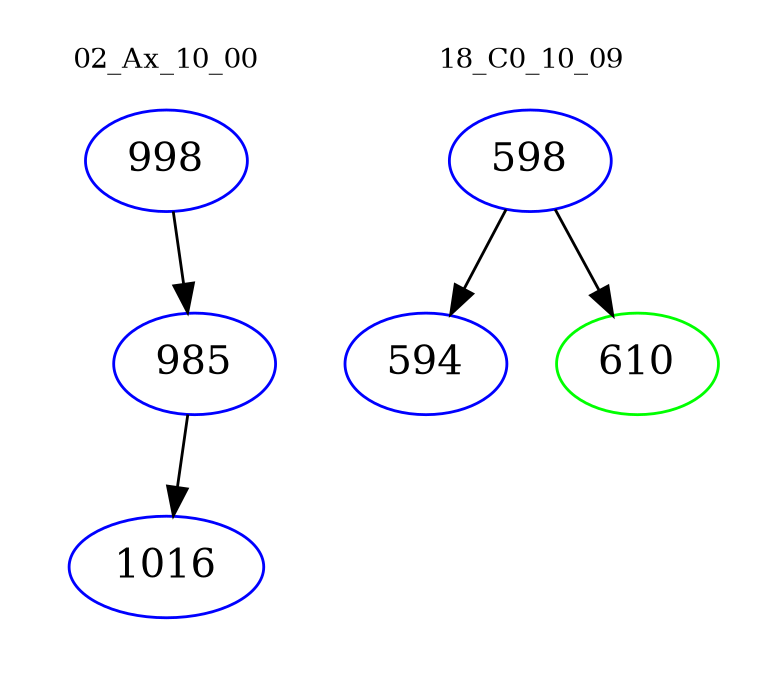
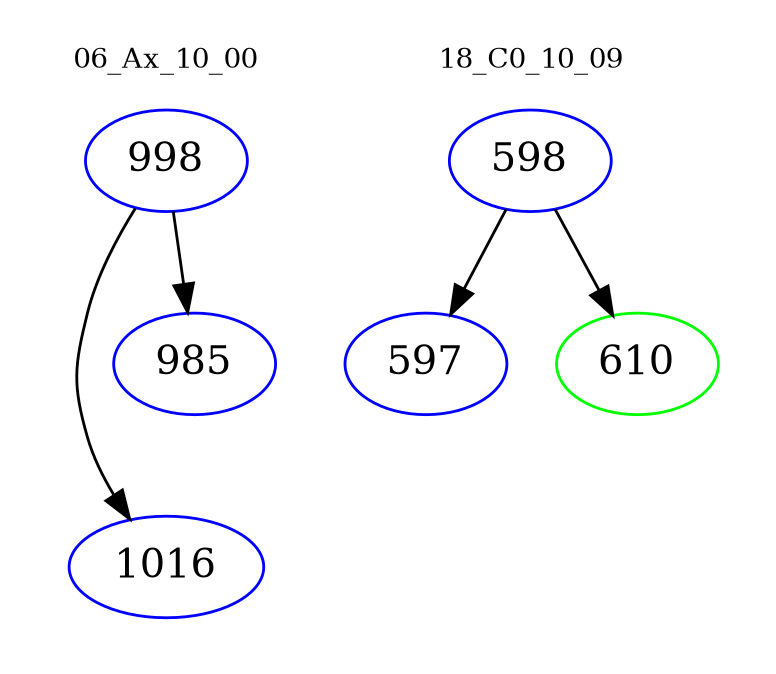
(166, 61) -> (166, 61)
(426, 364) -> (426, 364)
(183, 451) -> (79, 349)
